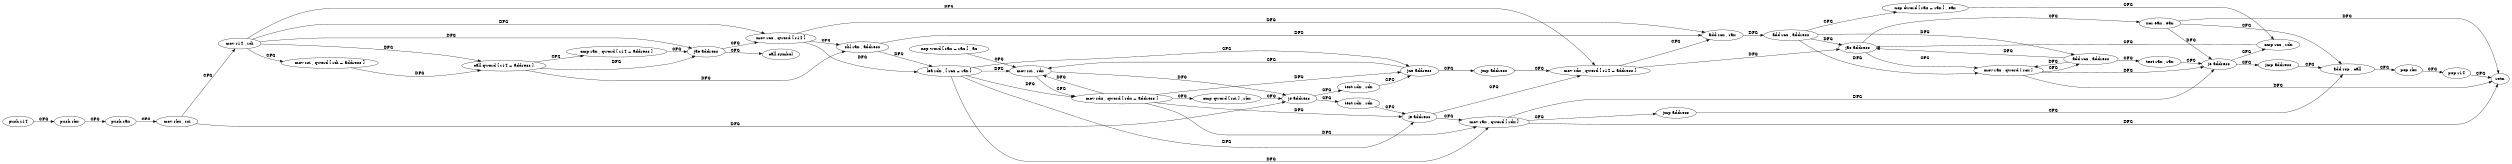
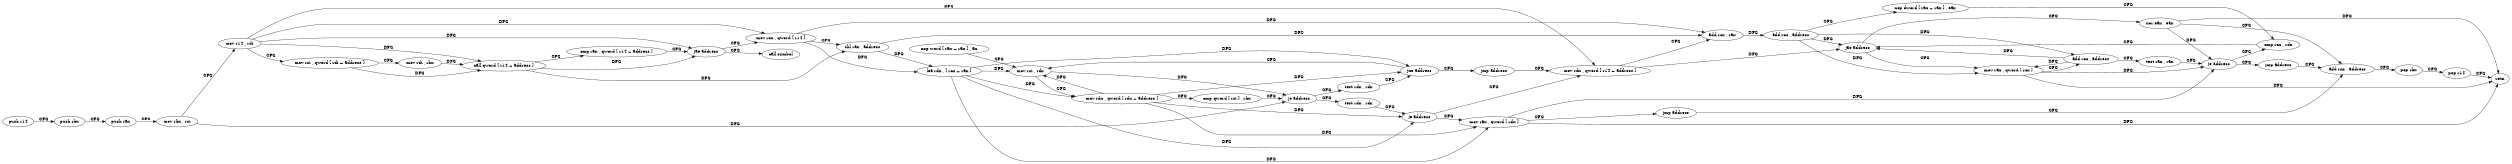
(1227, 49) -> (1227, 49)
none -> (420, 63)
(2347, 69) -> (2347, 69)
